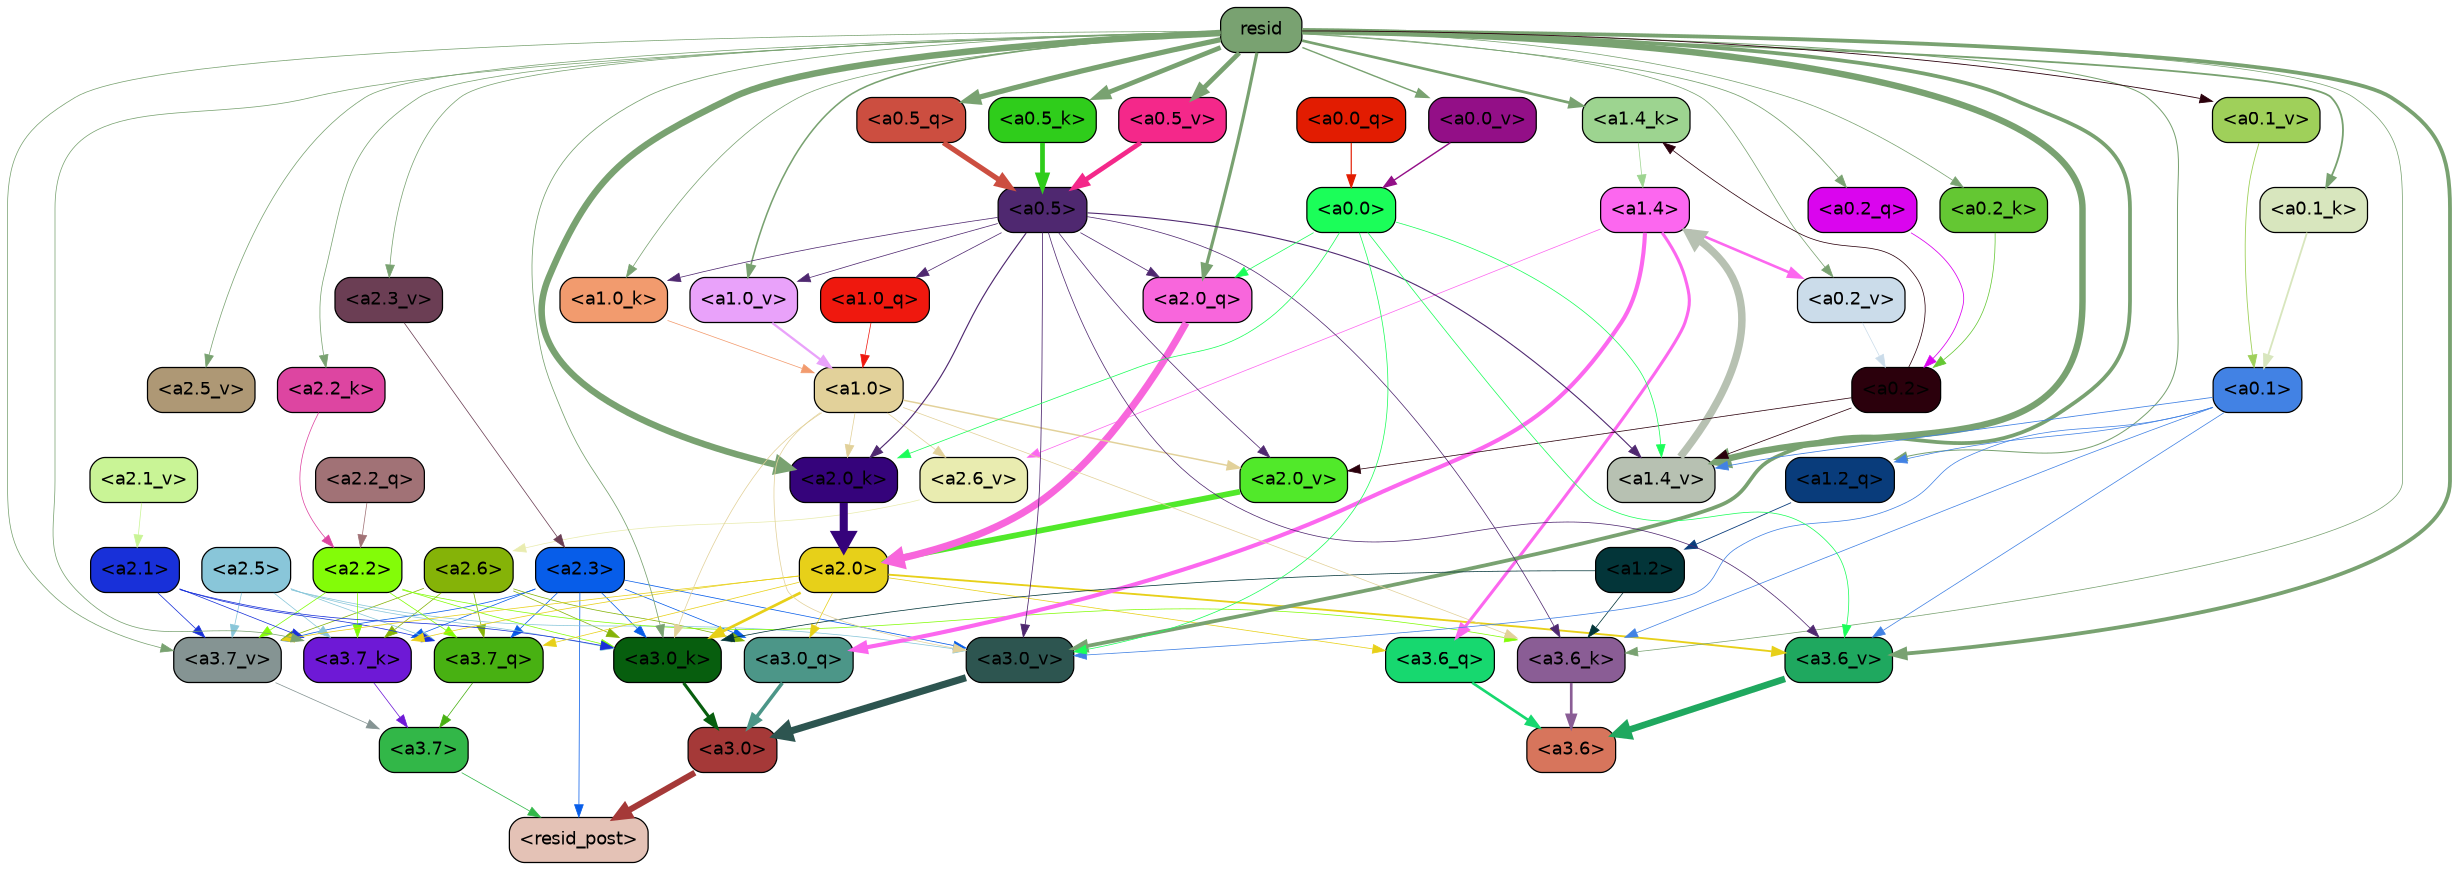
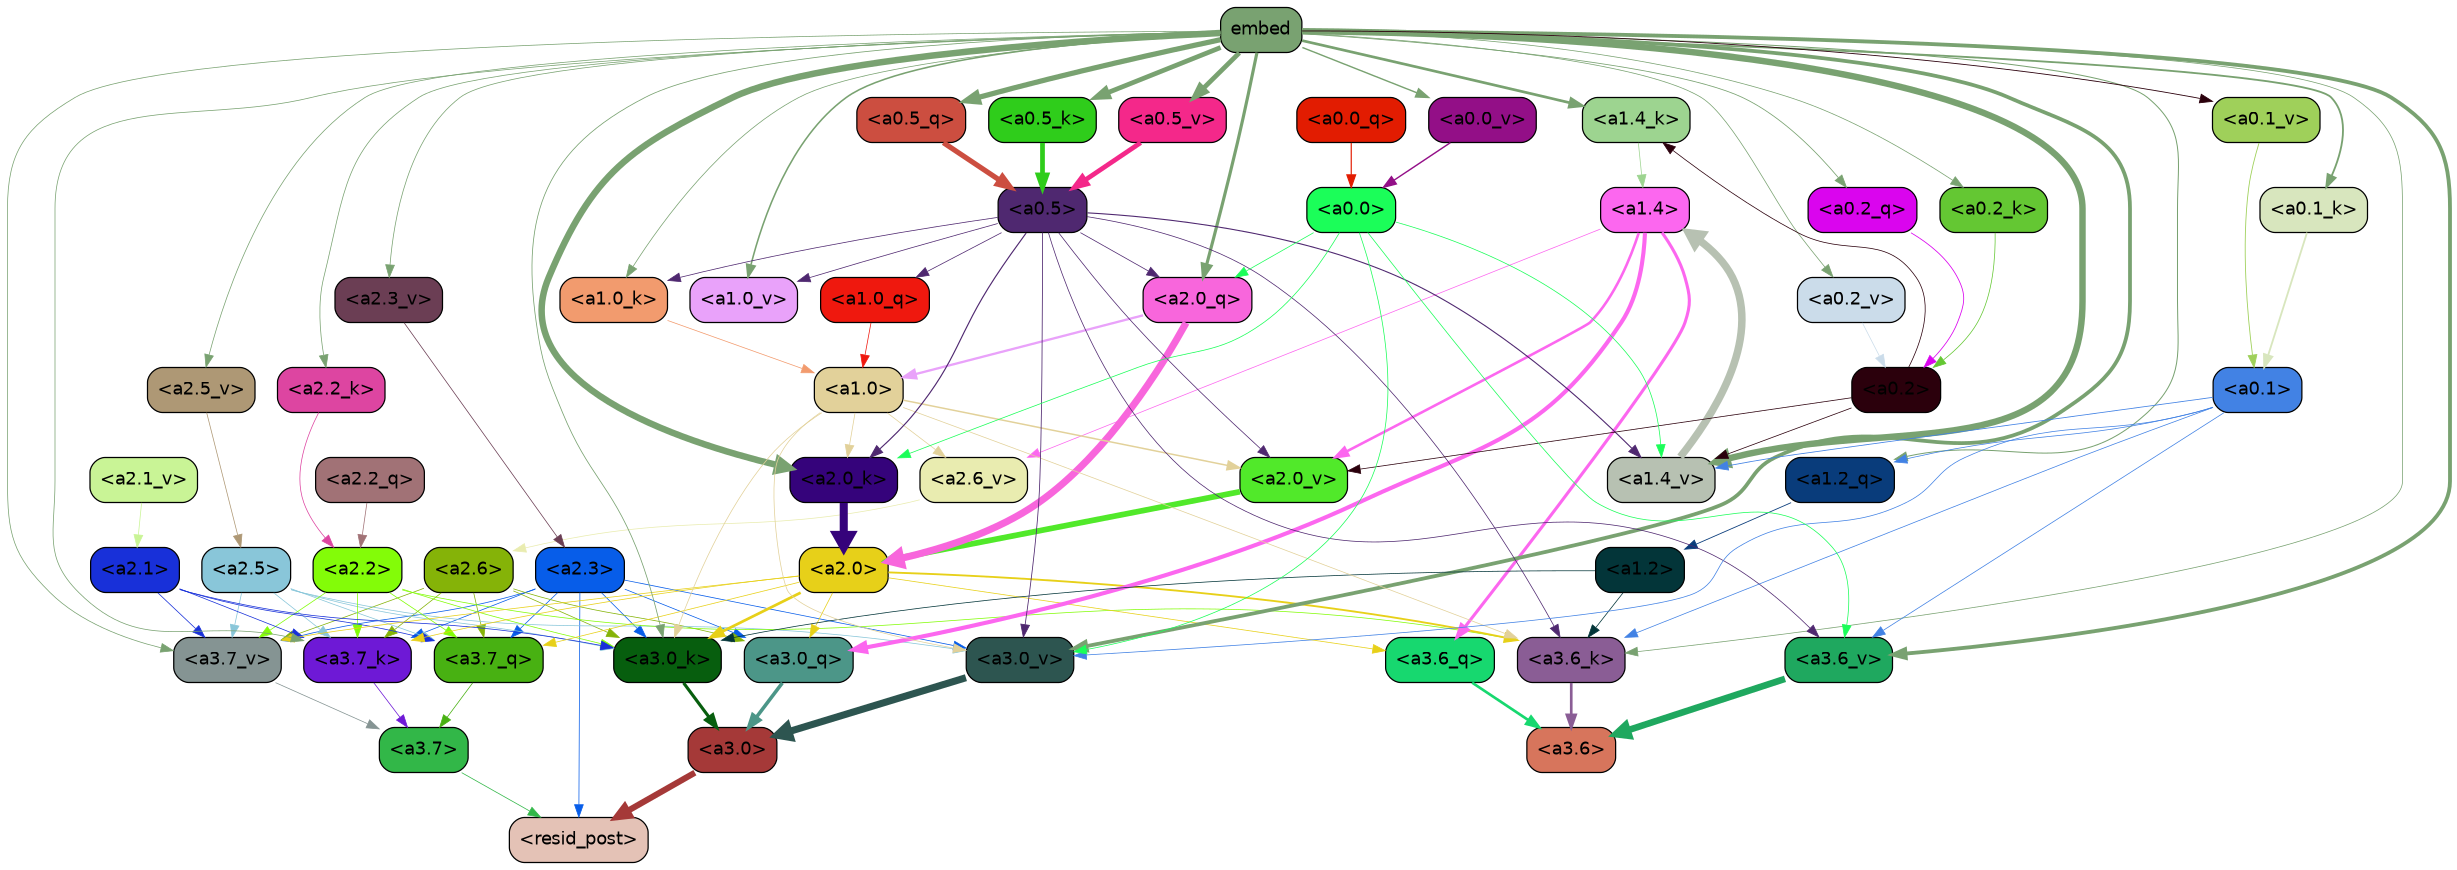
(1261, 30) -> (1261, 30)
(1740, 251) -> (1514, 364)
(796, 341) -> (1029, 345)
none -> (222, 474)
(1419, 618) -> (1198, 593)
